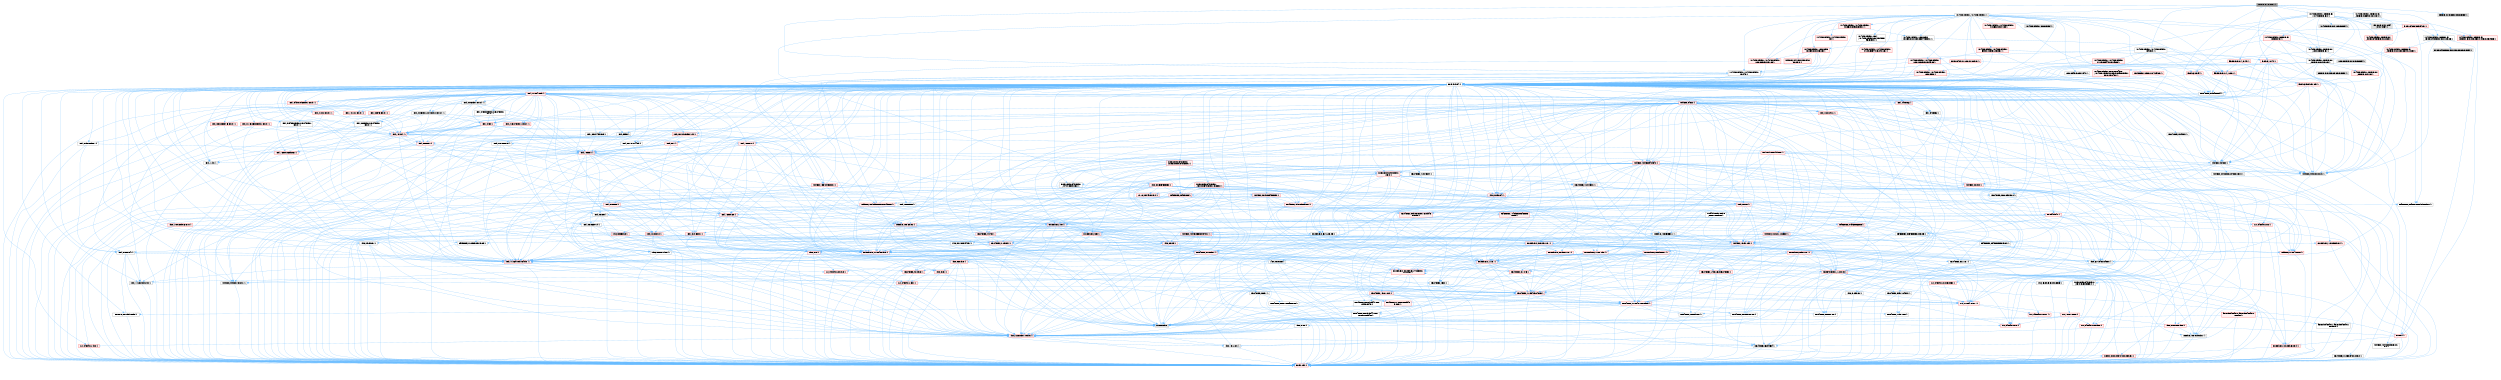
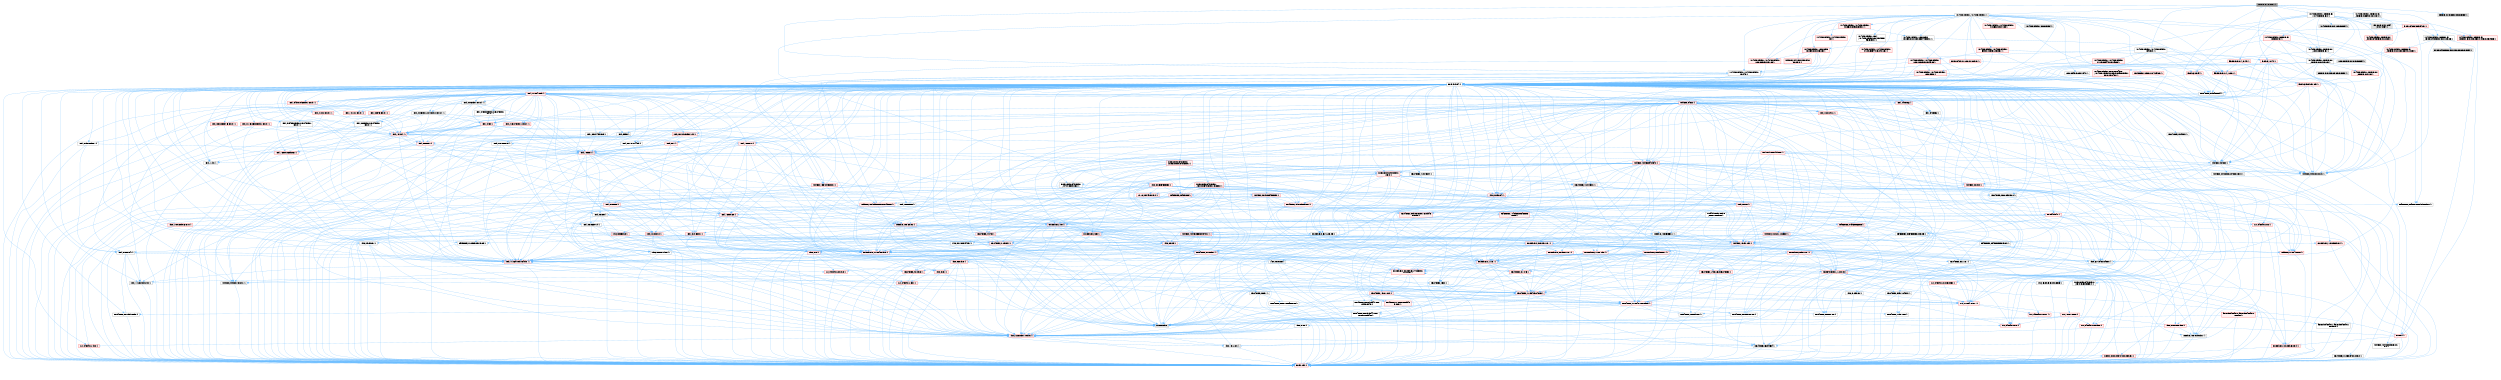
(126, 315) -> (126, 315)
